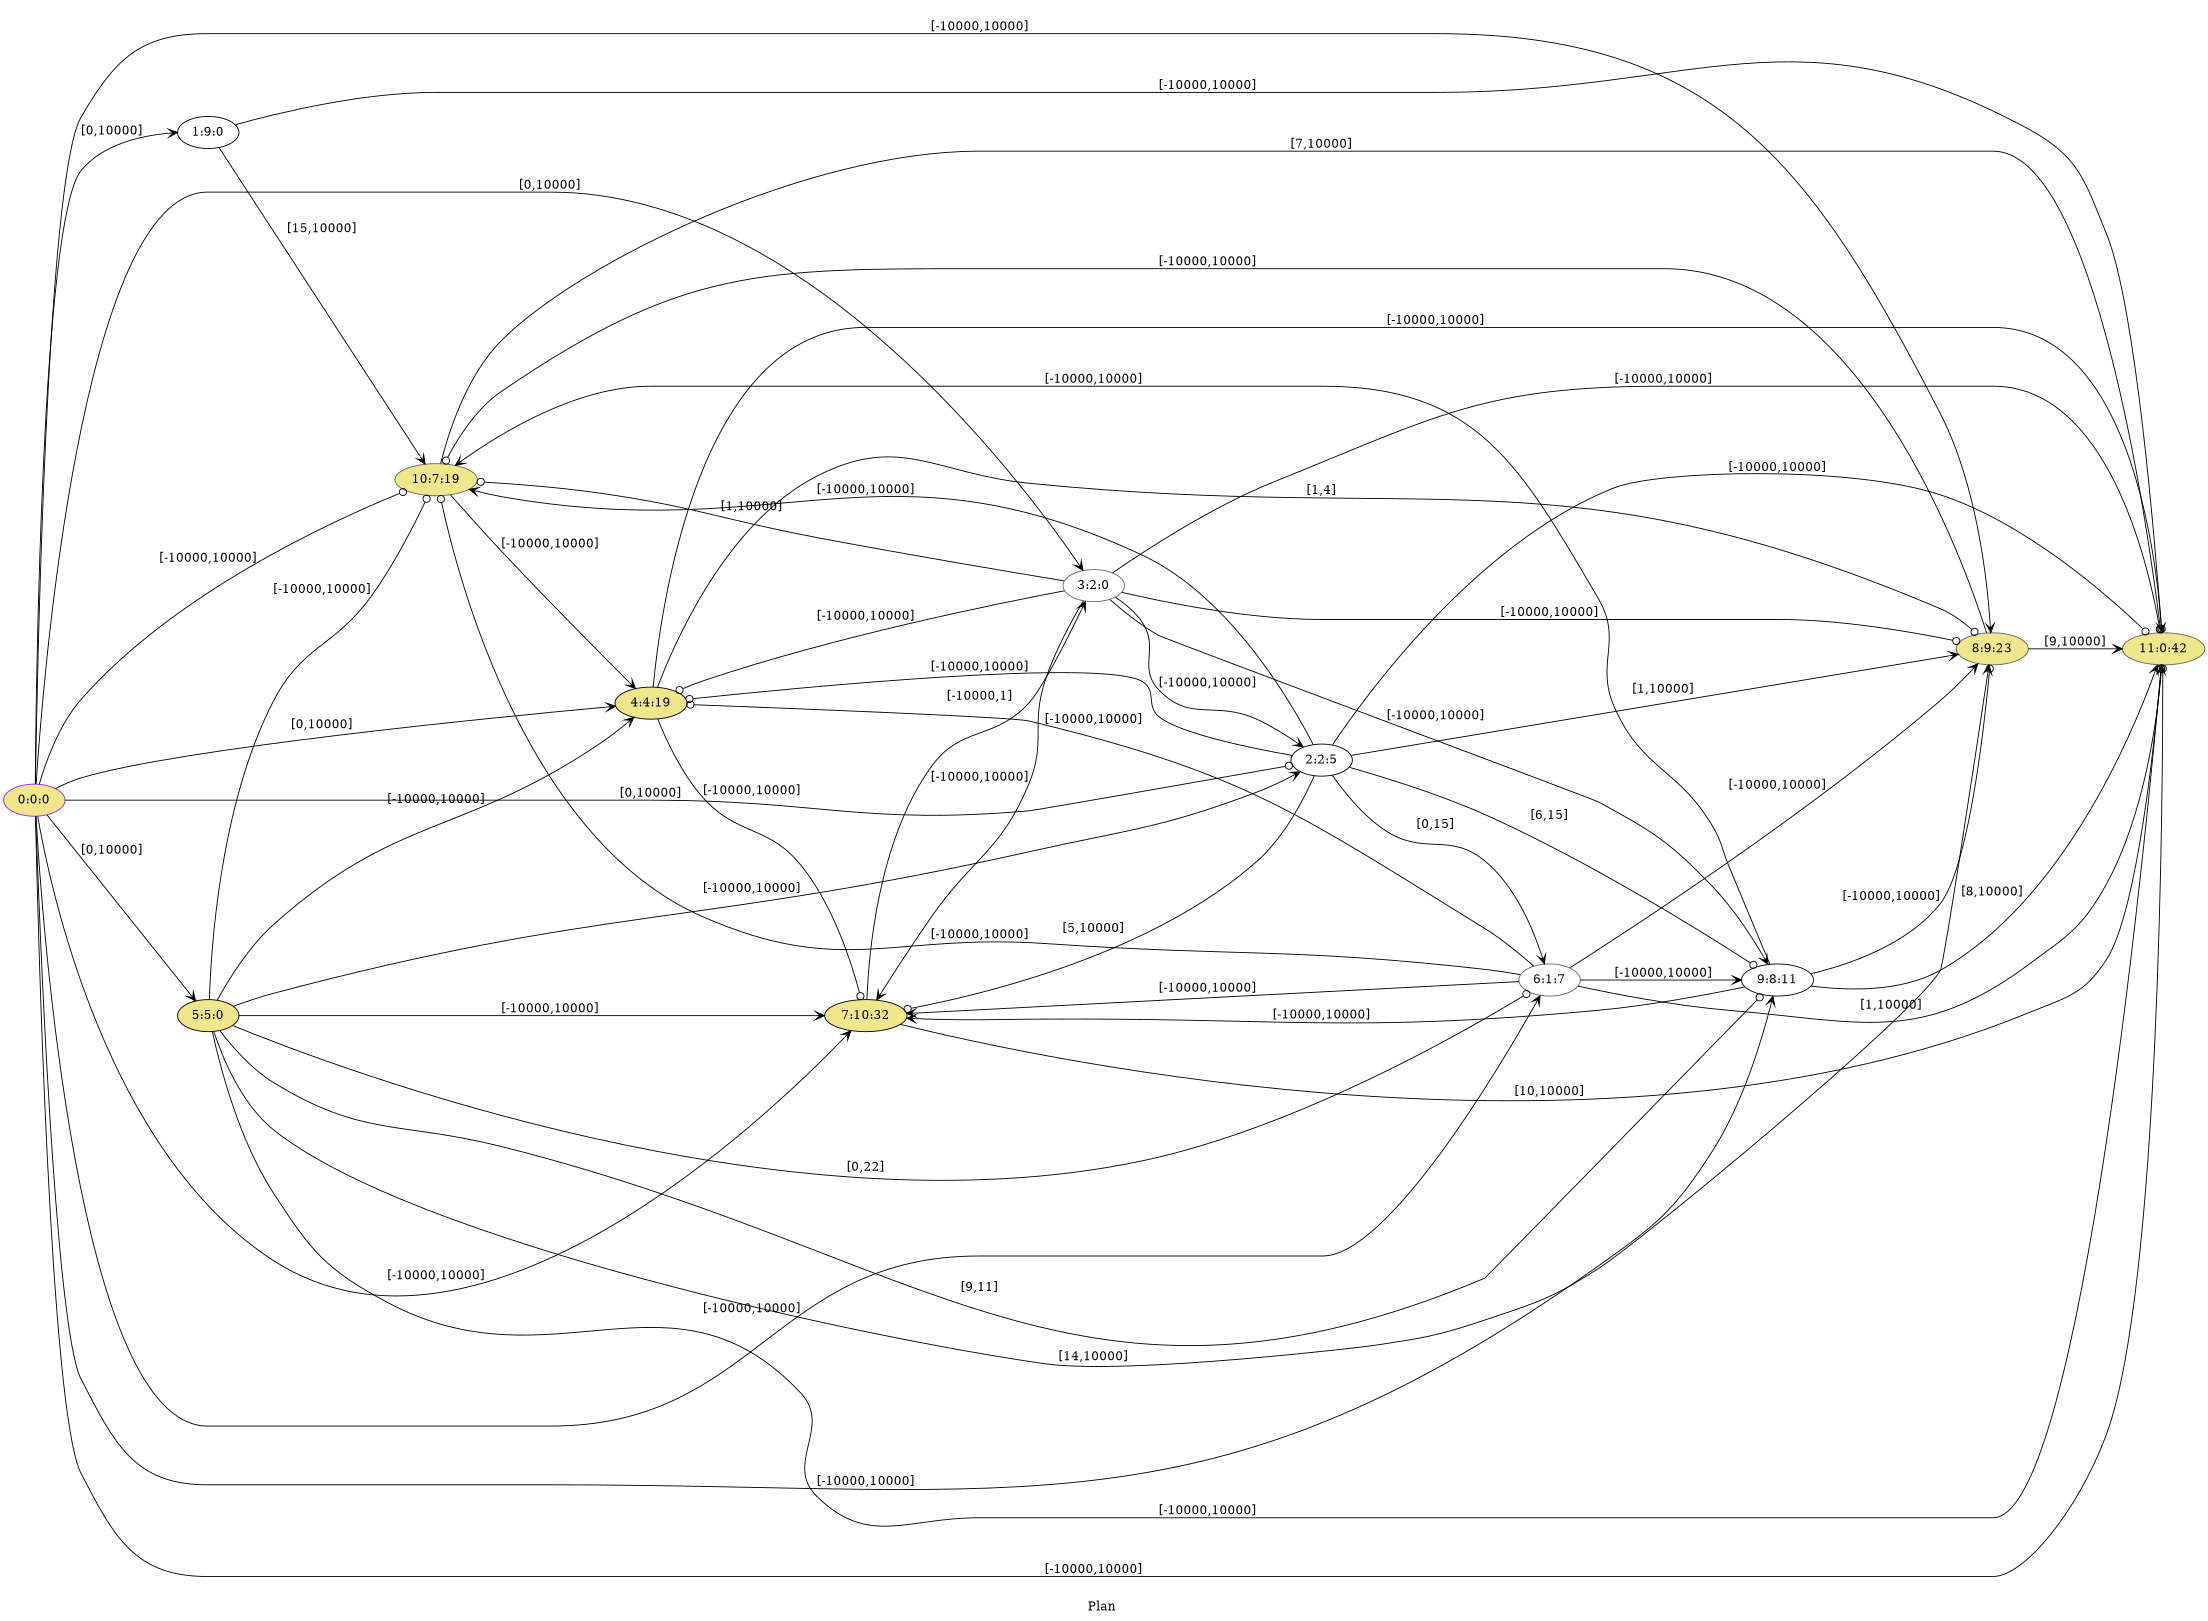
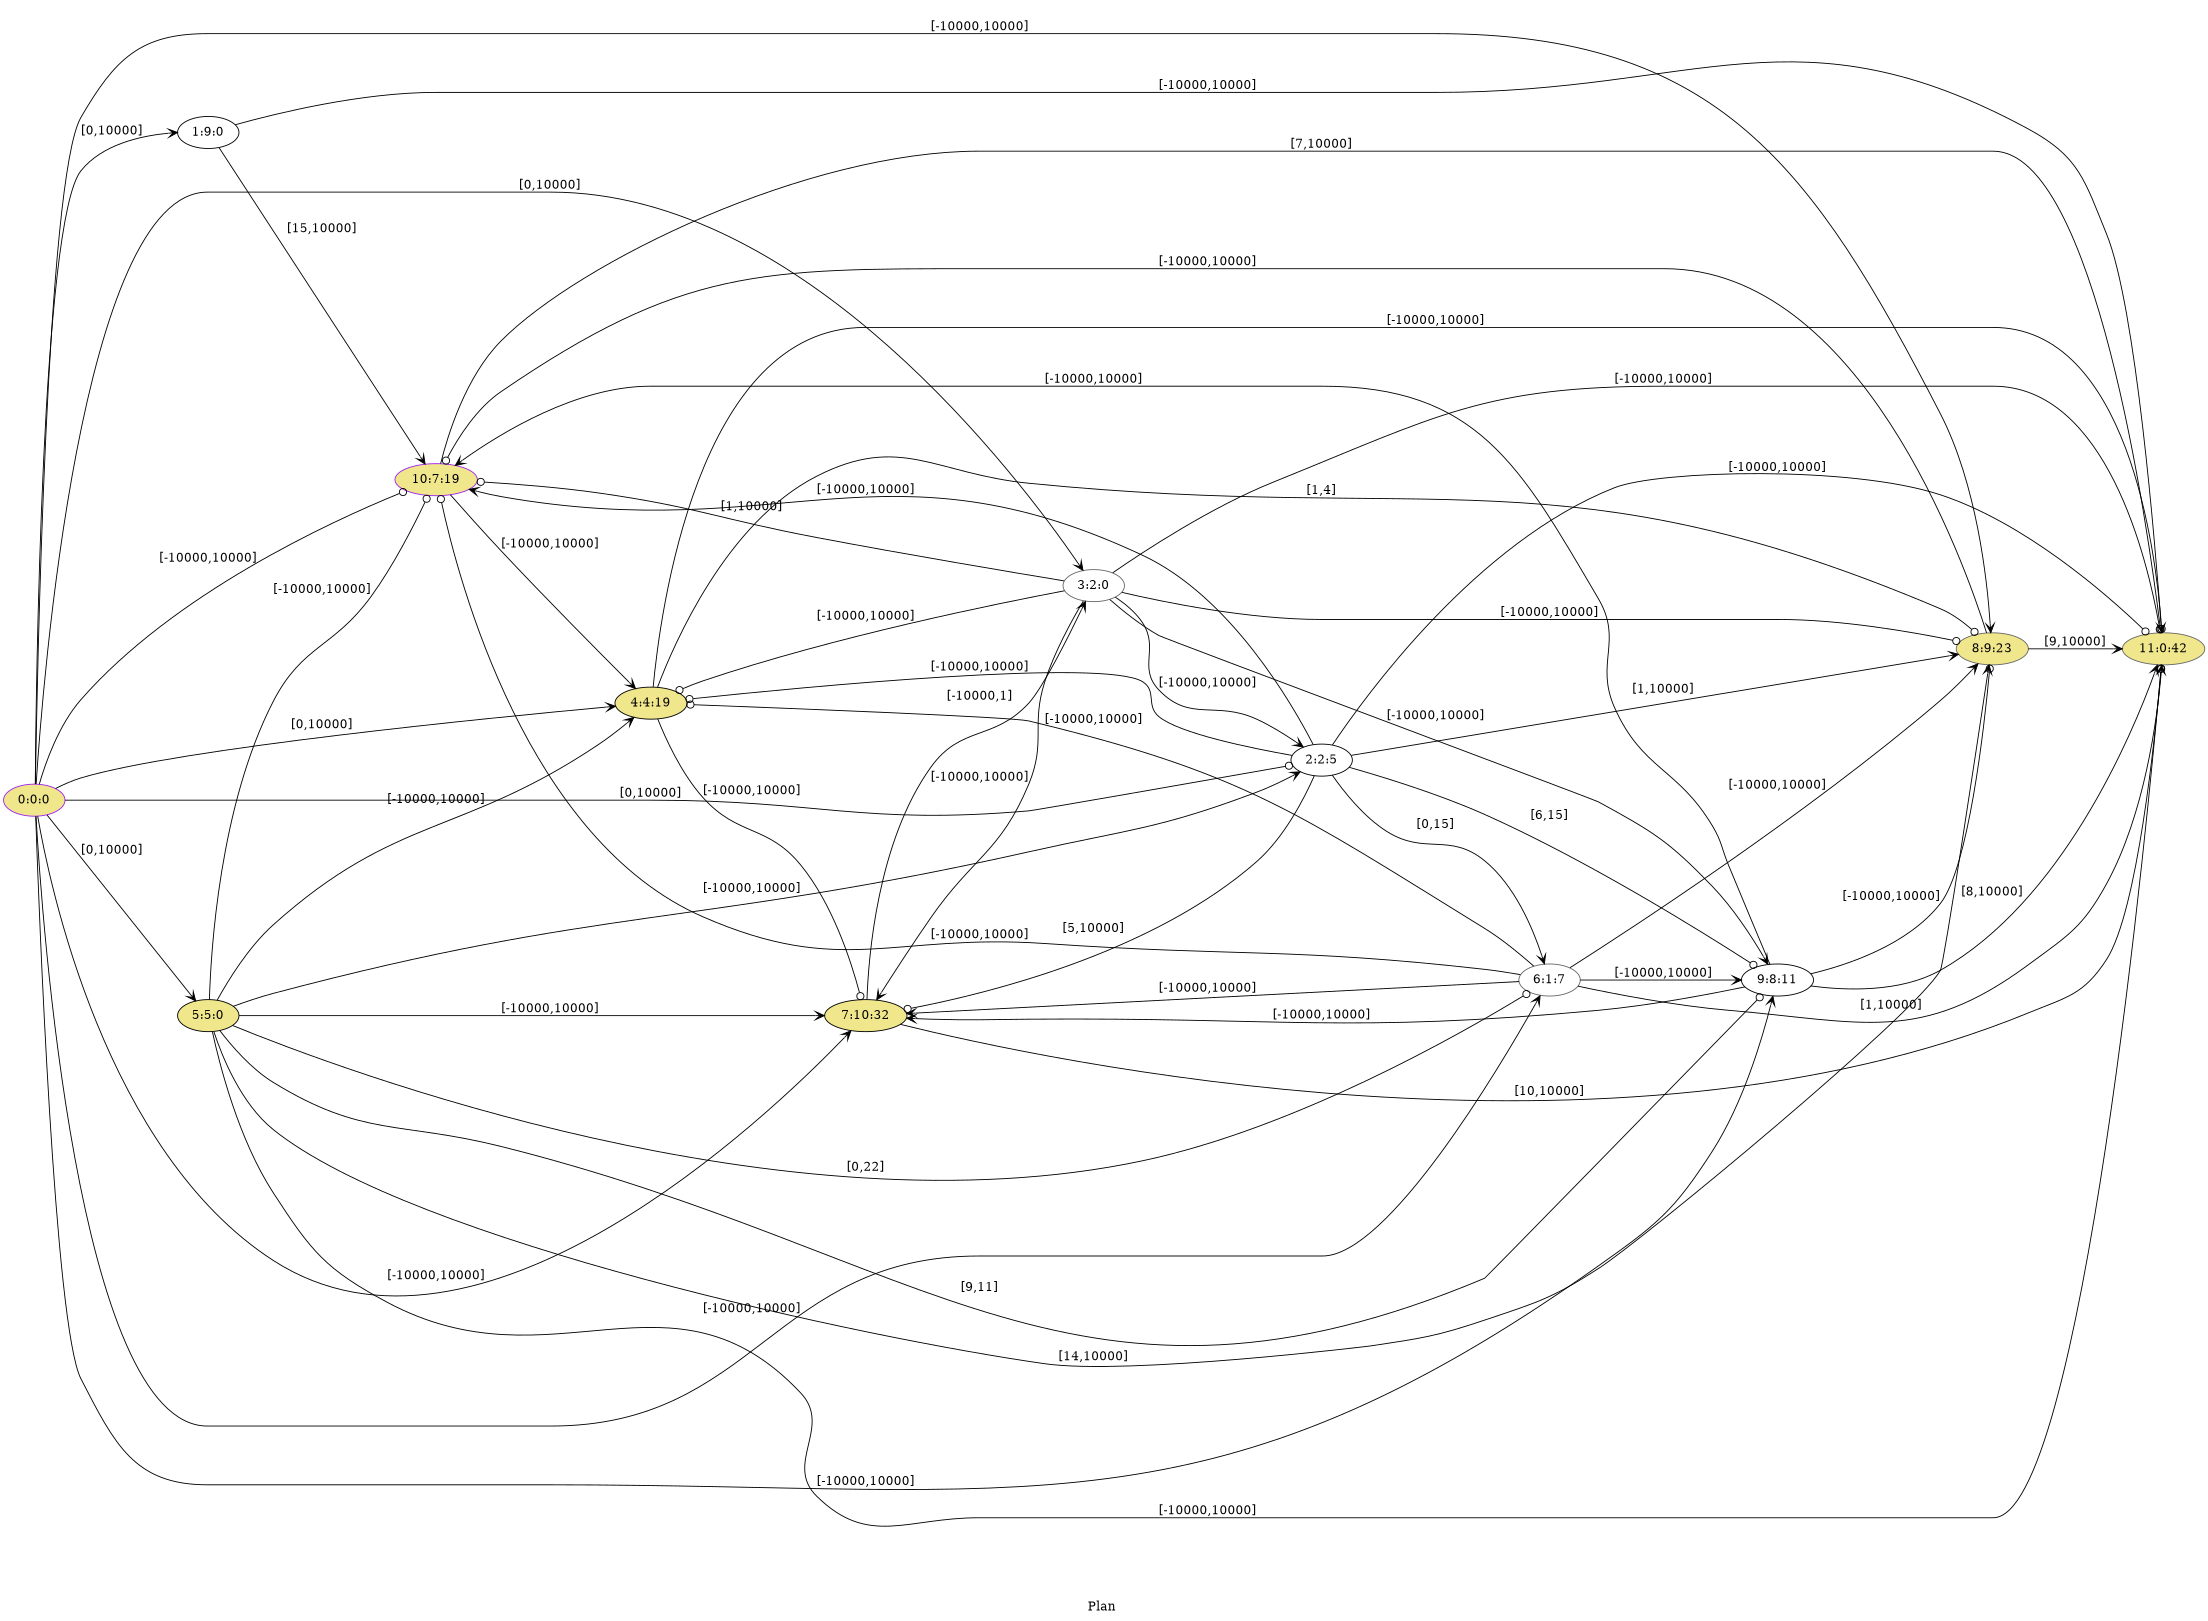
(436, 480) -> (436, 480)
(1160, 1577) -> none
